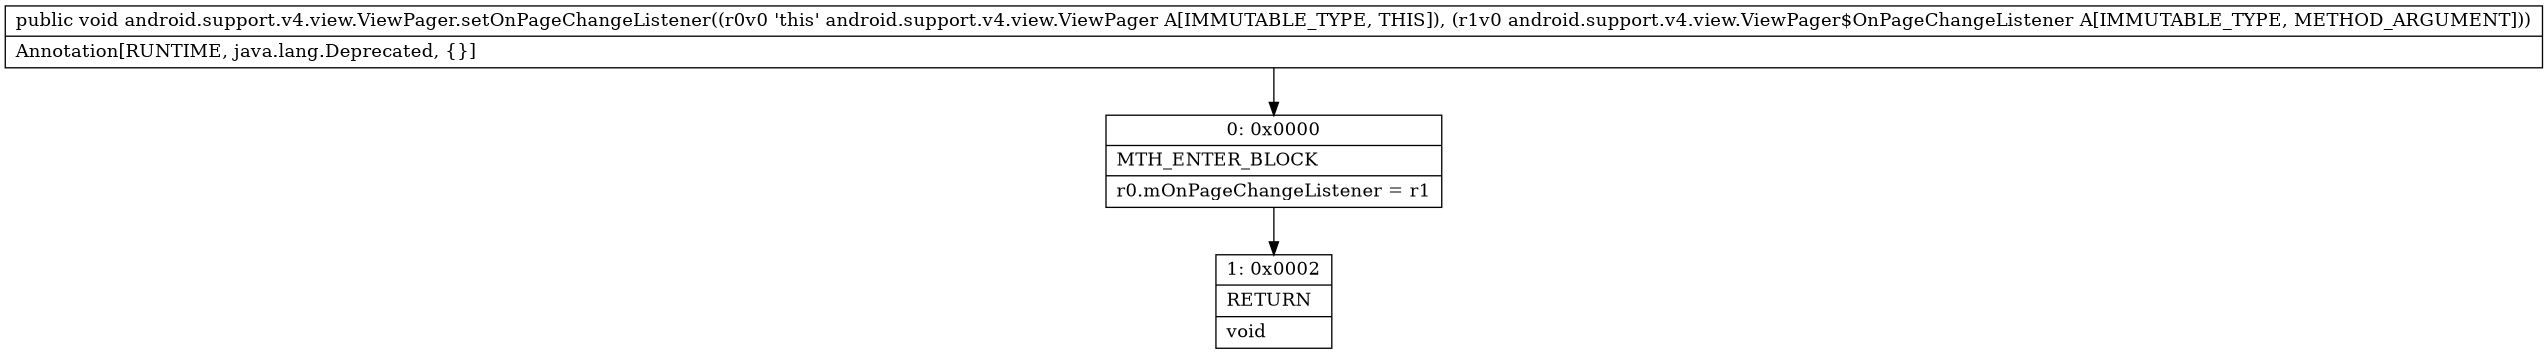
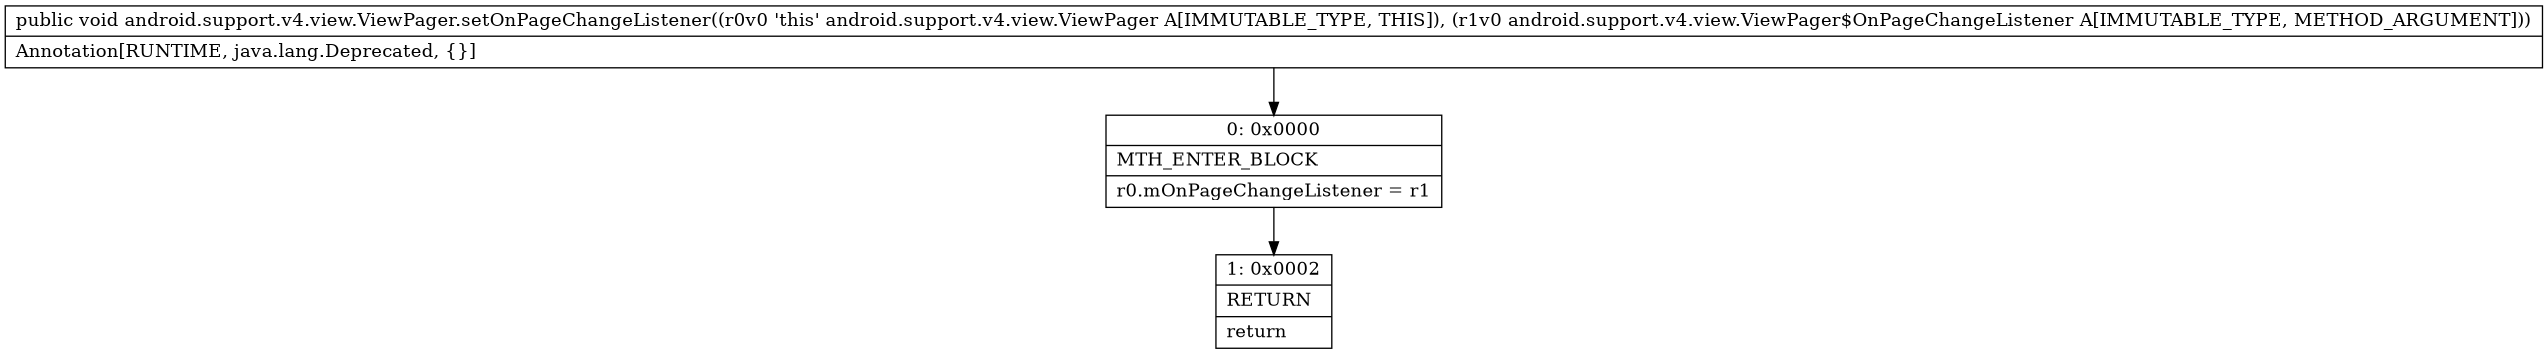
(1247, 332) -> (1257, 332)
